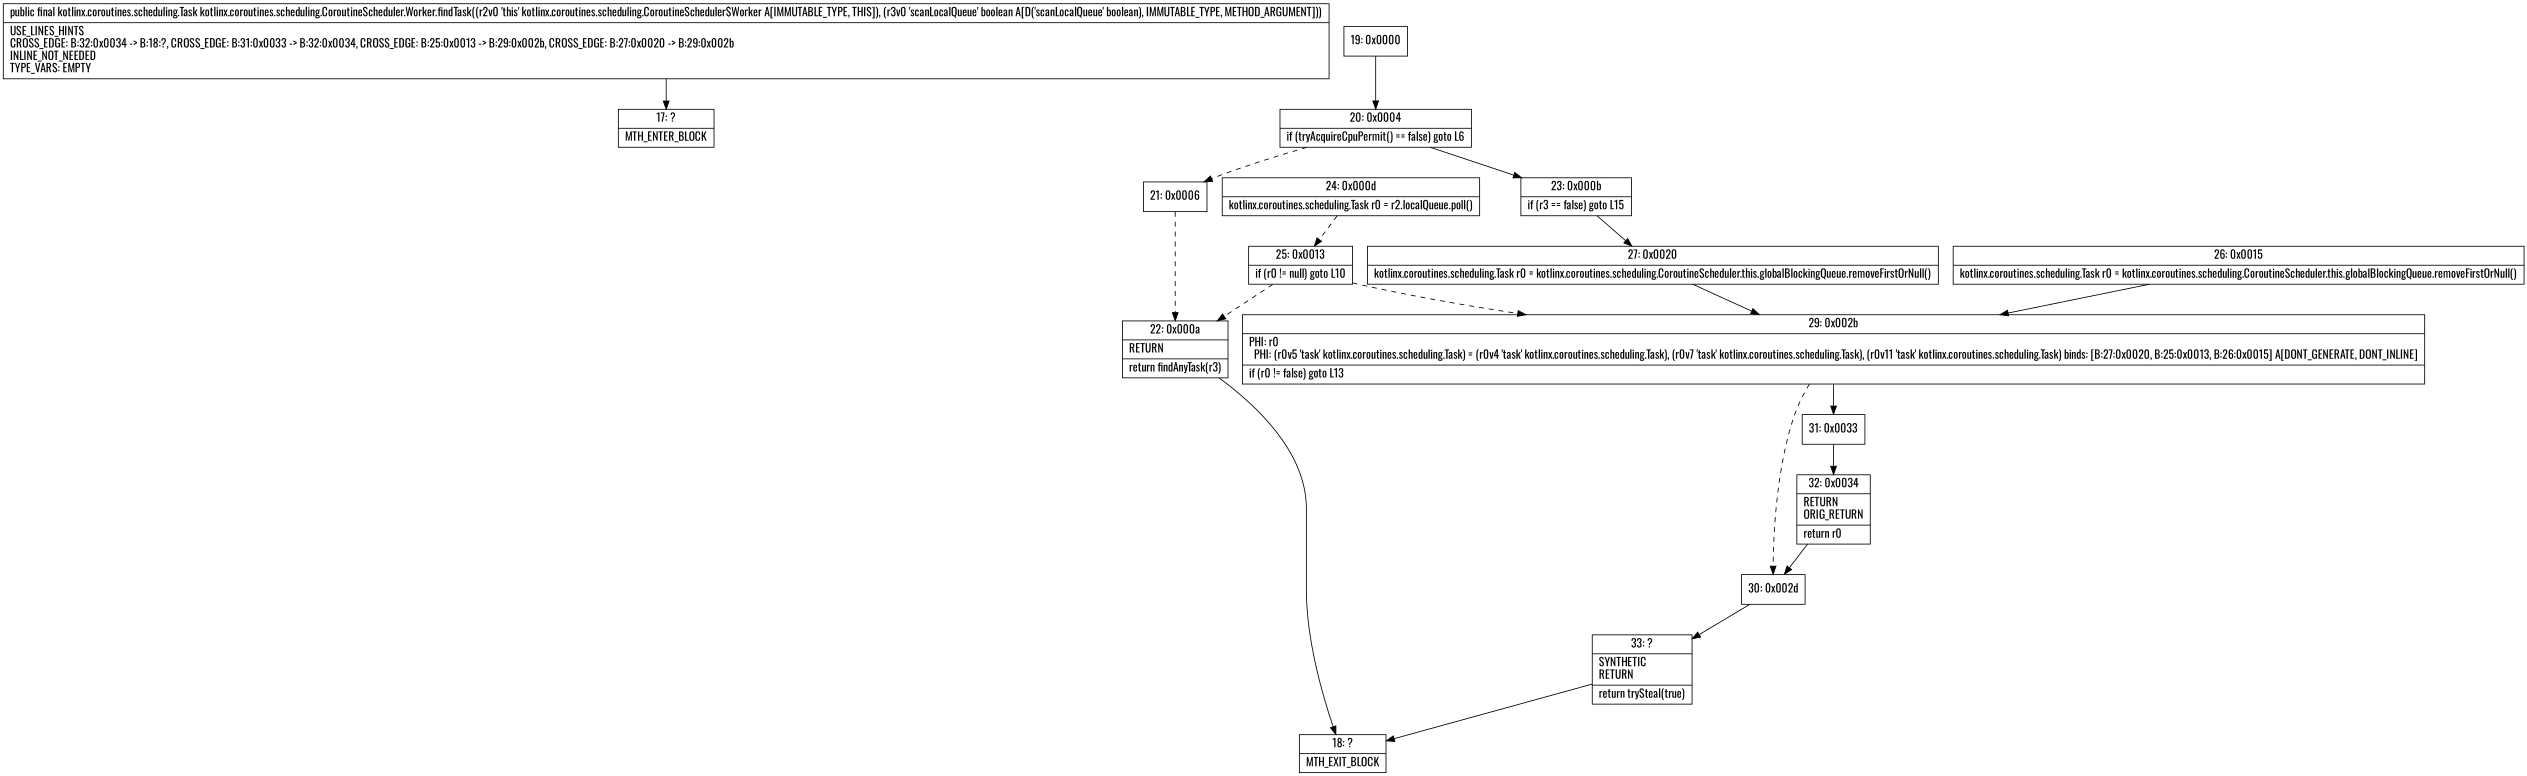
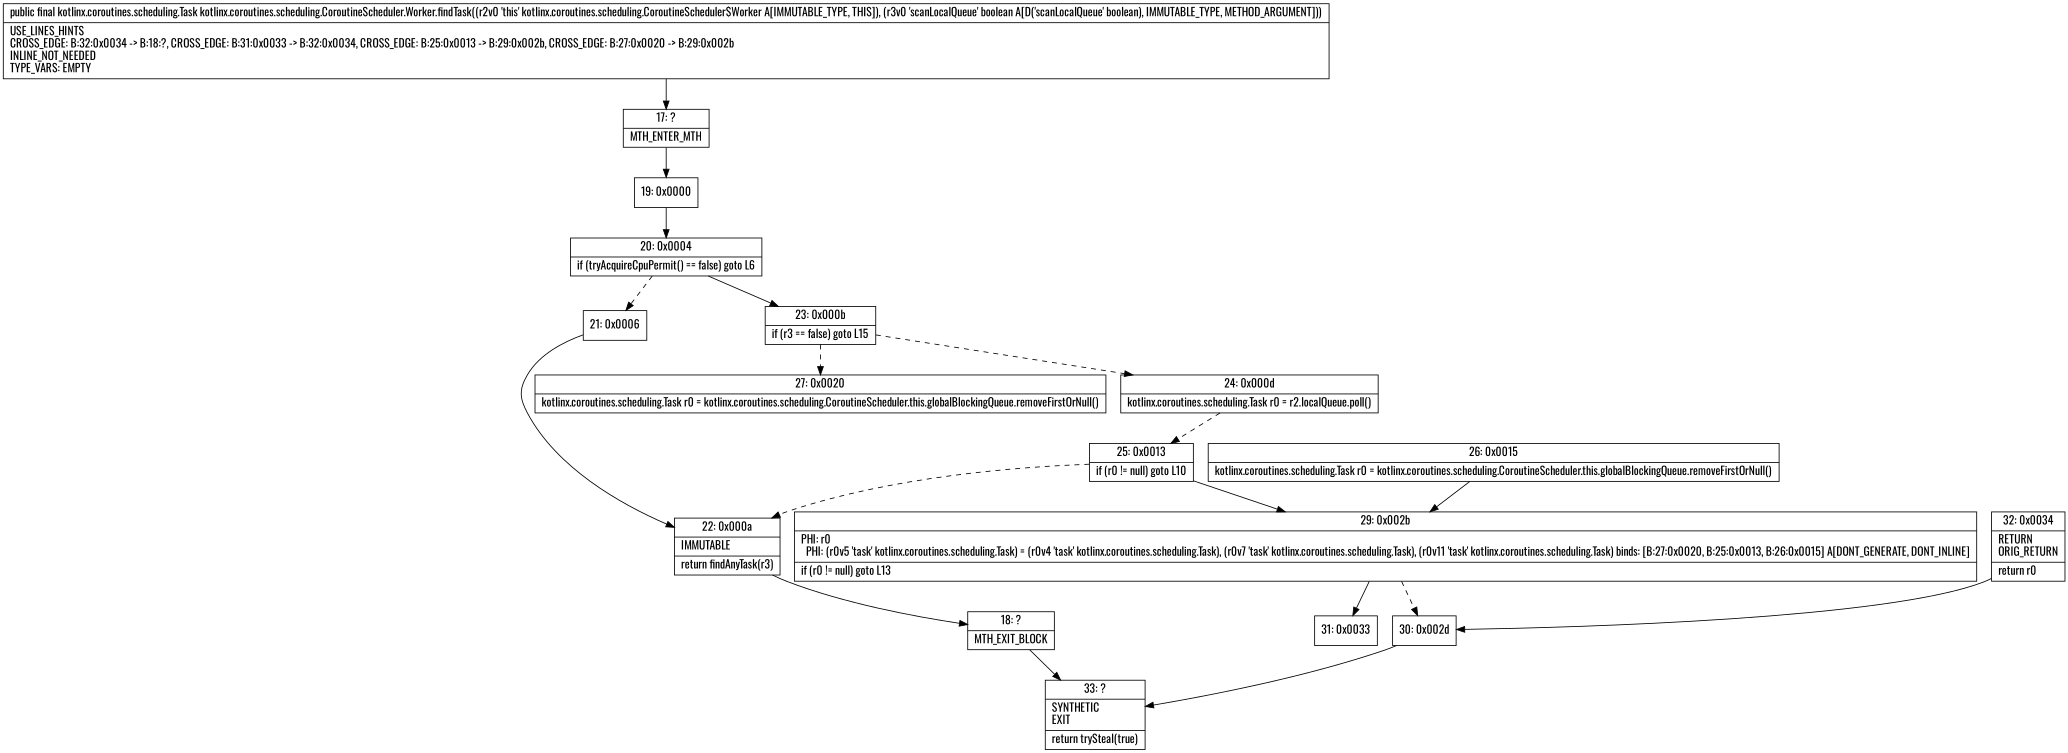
(666, 137) -> (666, 137)
none -> (666, 158)
(1611, 228) -> (820, 356)
(1175, 262) -> (548, 442)
(1722, 298) -> none
(1435, 300) -> (1235, 495)
(1147, 349) -> (706, 546)
none -> (1000, 354)
(1296, 374) -> (846, 571)
(1834, 455) -> none
(1617, 675) -> (1061, 721)
(1493, 711) -> (1042, 662)
